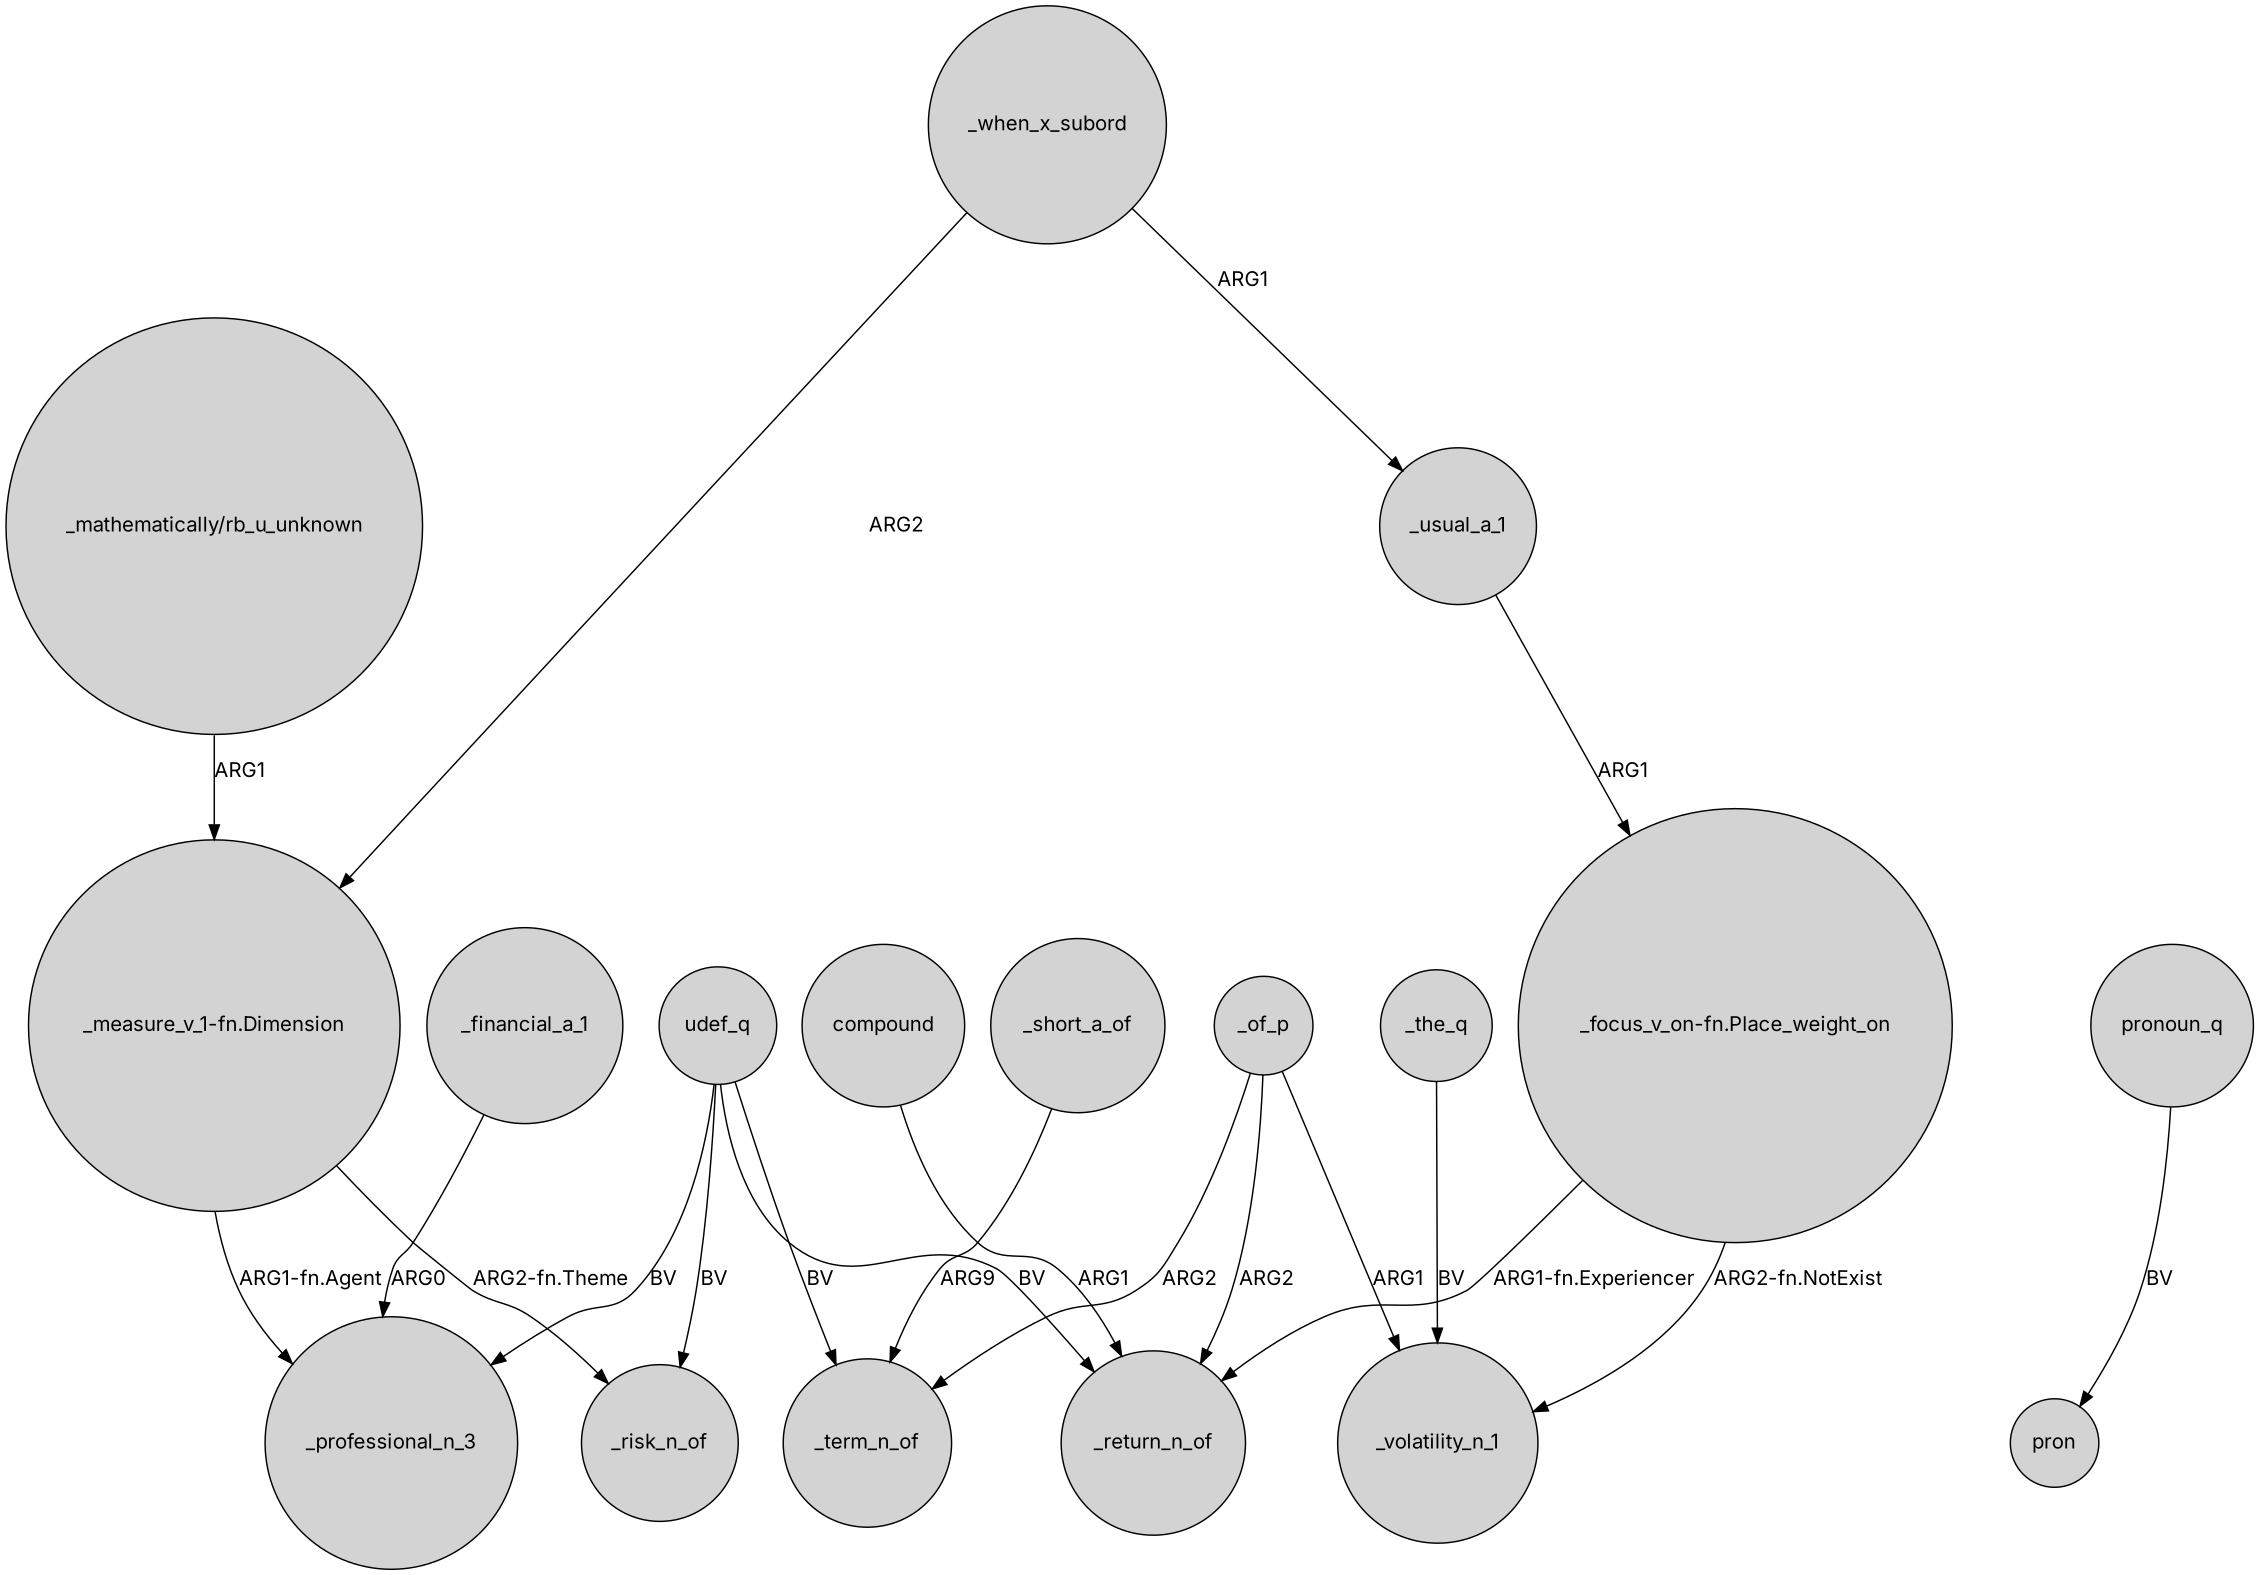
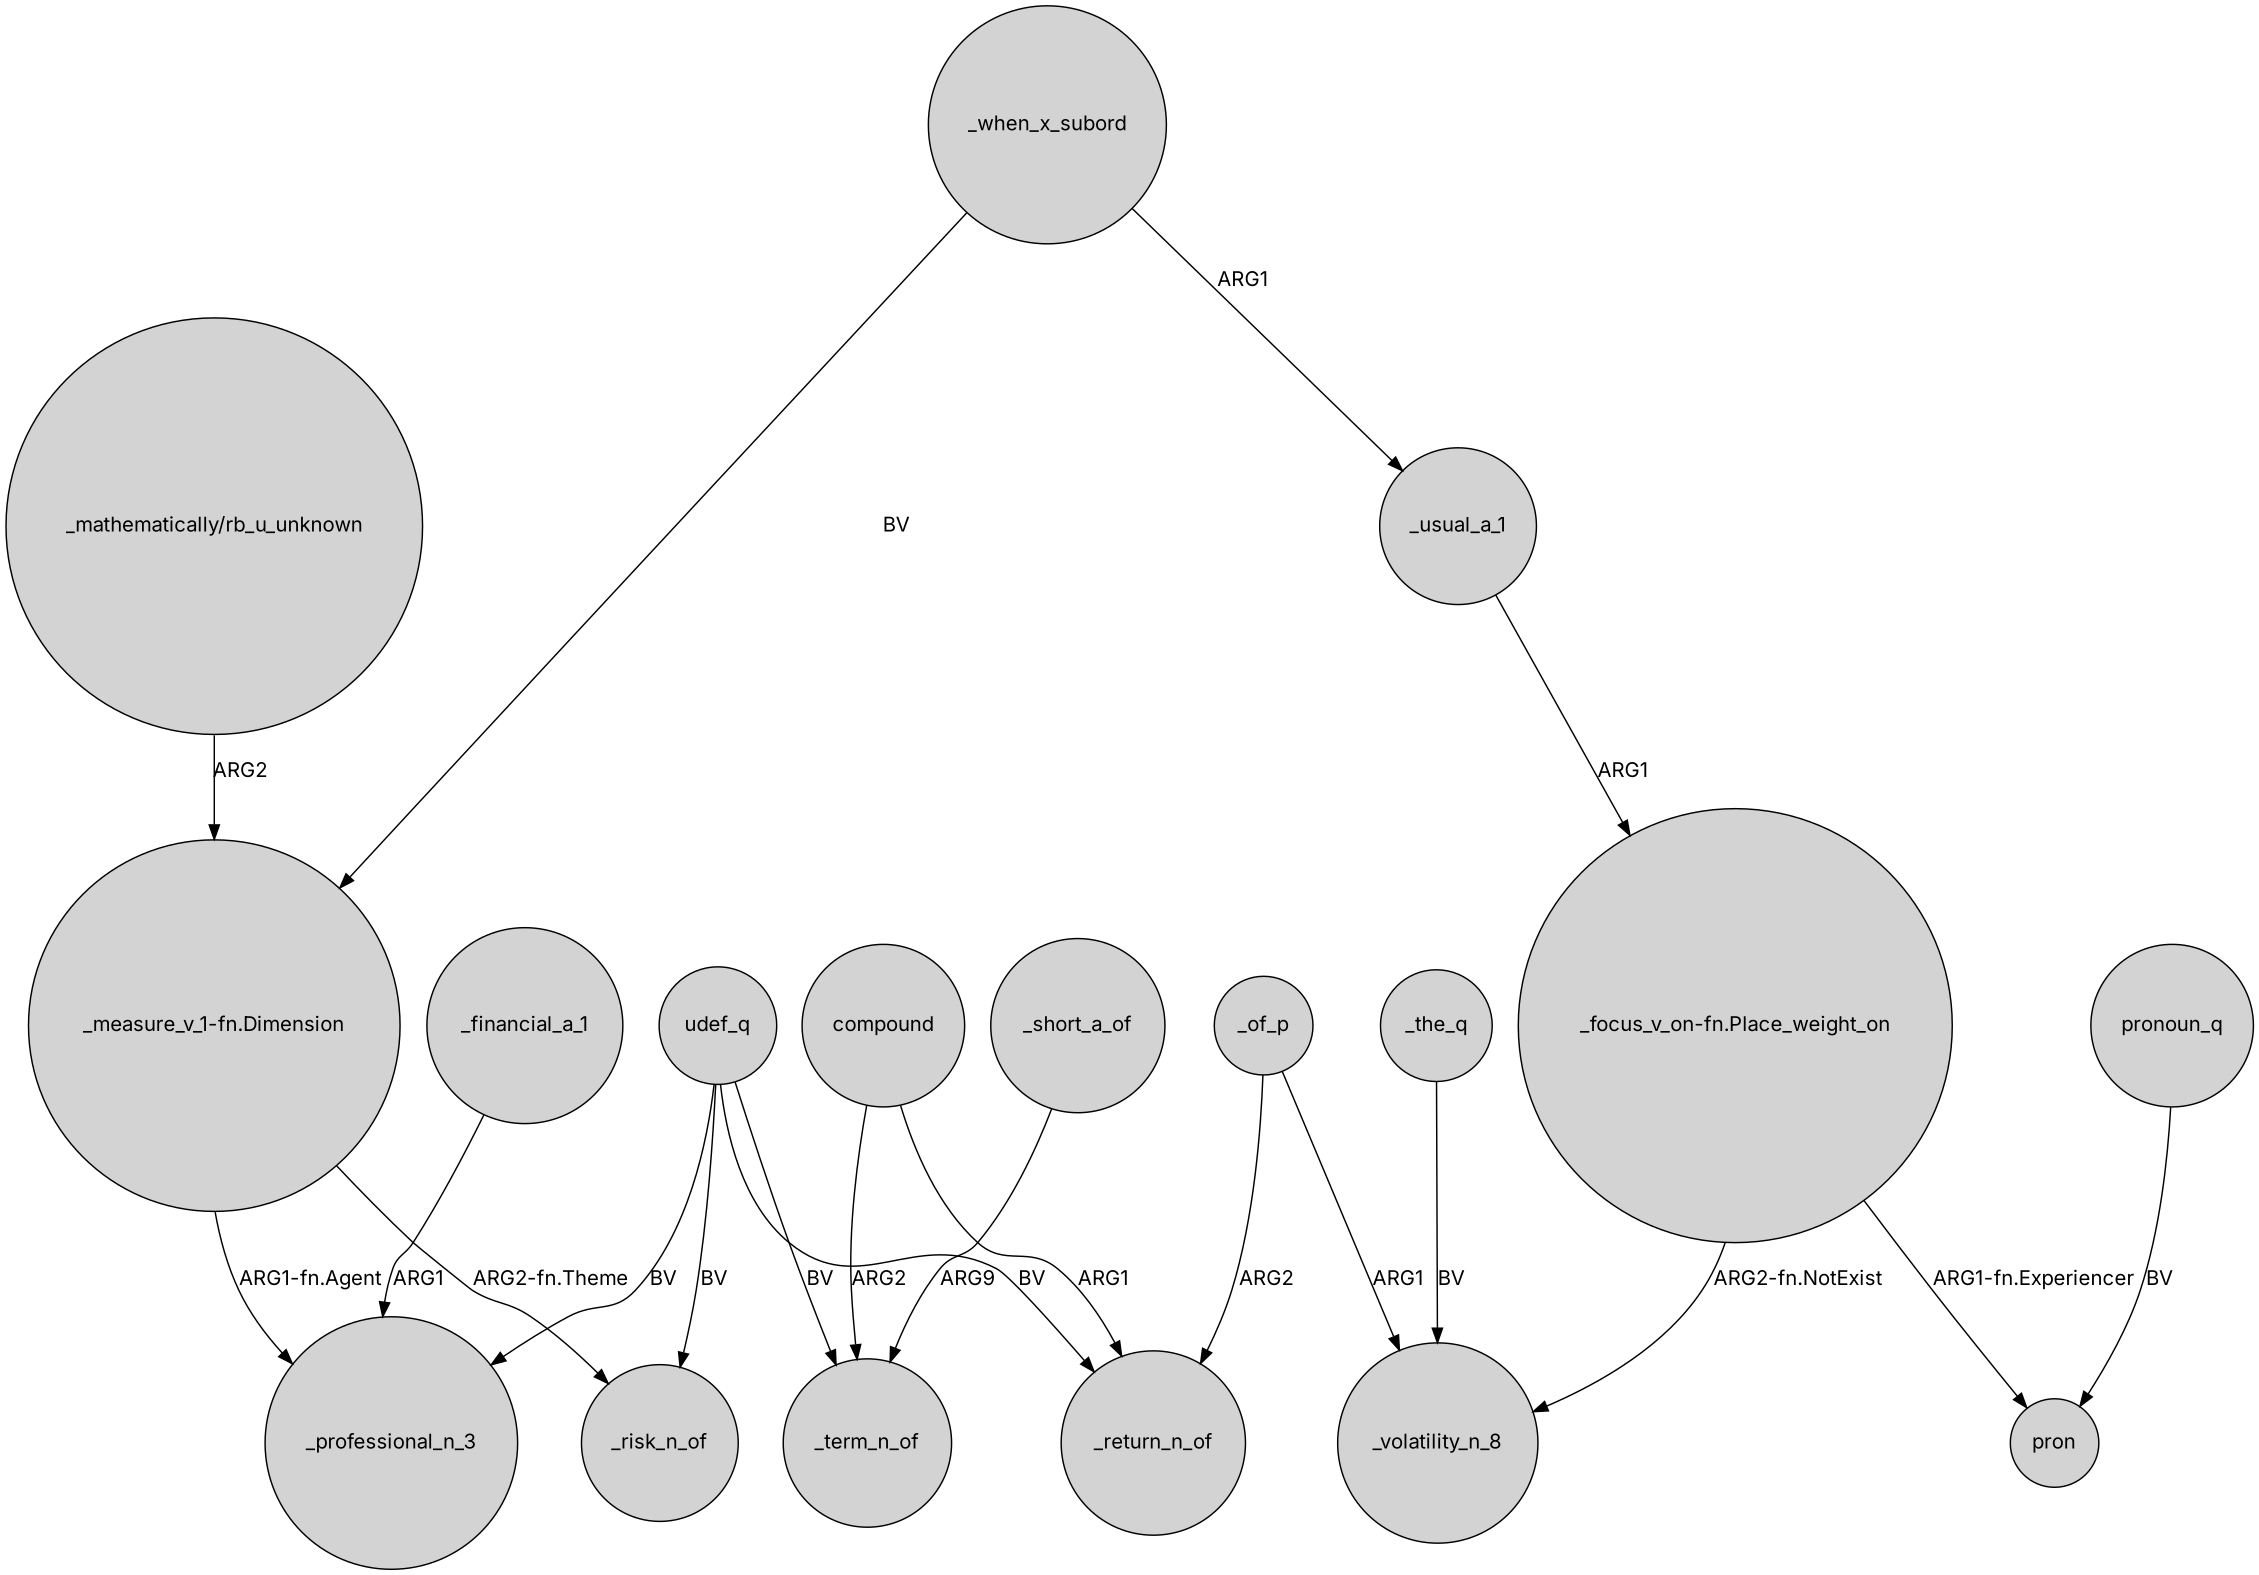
(896, 526) -> (896, 526)
(240, 772) -> (240, 772)
(419, 1280) -> (419, 1280)
(1150, 1280) -> (852, 1224)
(1423, 1304) -> (1940, 1299)
(1438, 1443) -> (1438, 1443)
